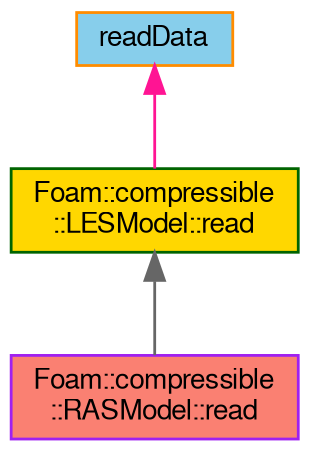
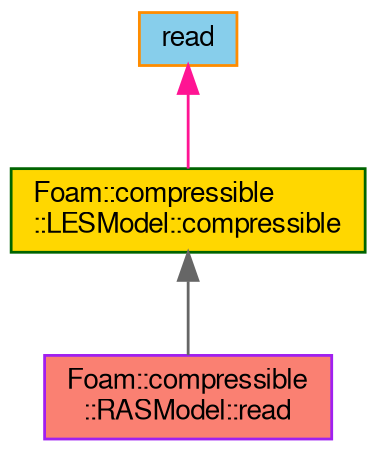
(155, 39) -> (188, 39)
(155, 210) -> (188, 210)
